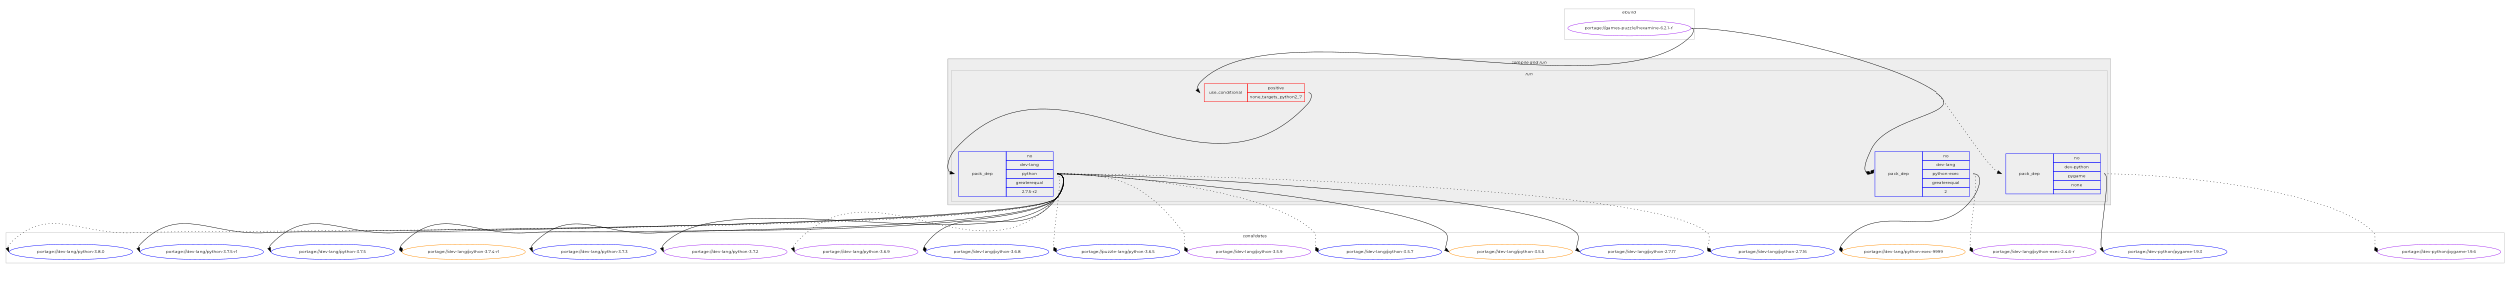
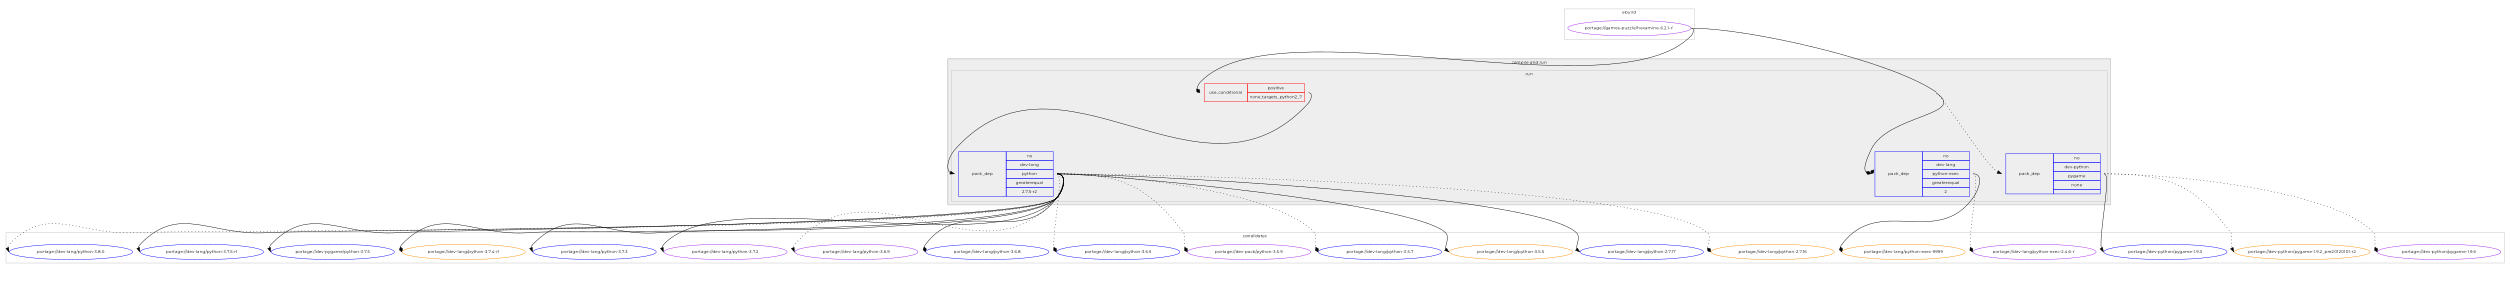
(1485, 62) -> (1485, 62)
(333, 252) -> (333, 252)
(1118, 252) -> (1118, 252)
(1249, 252) -> (1249, 252)
(1773, 252) -> (1773, 252)
none -> (2302, 252)
